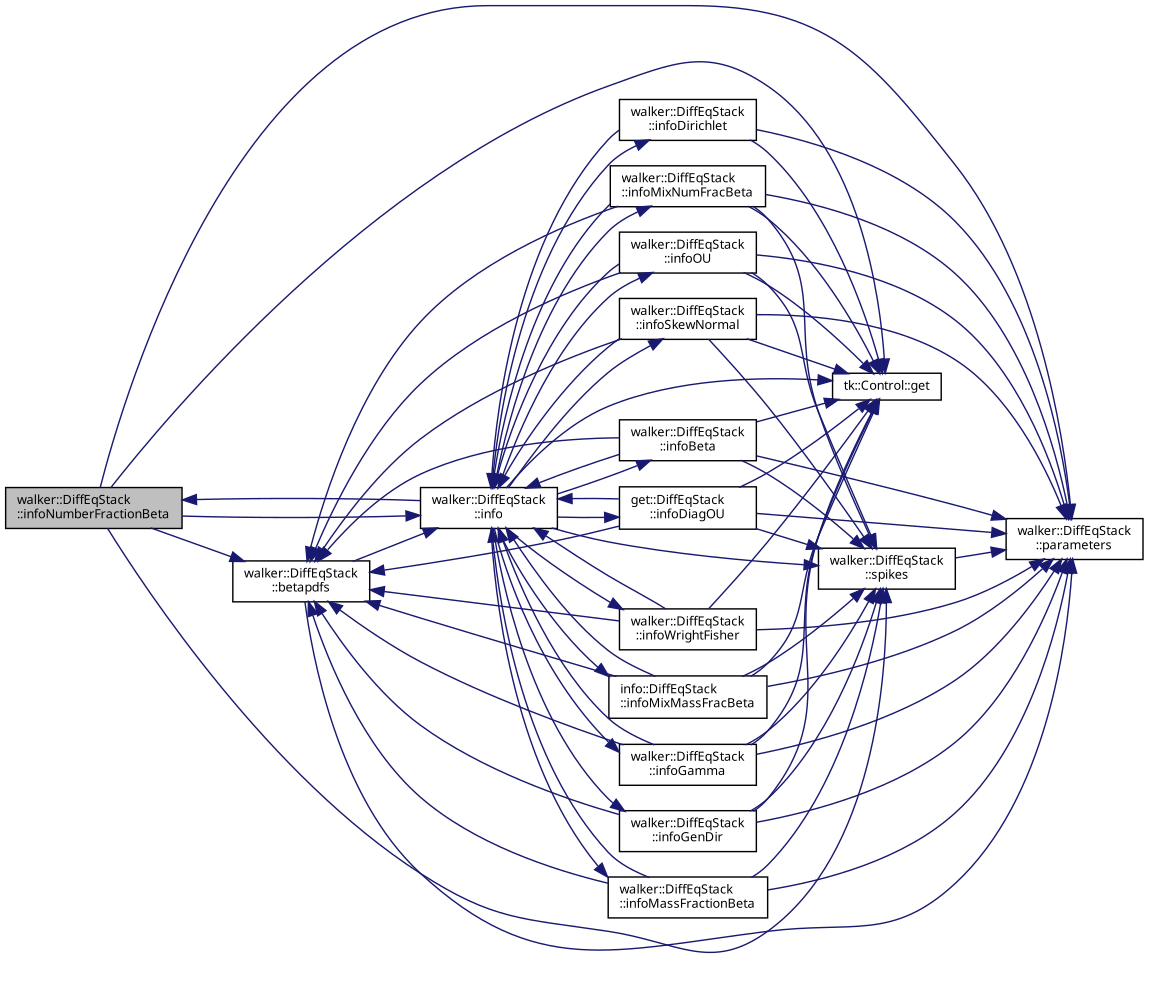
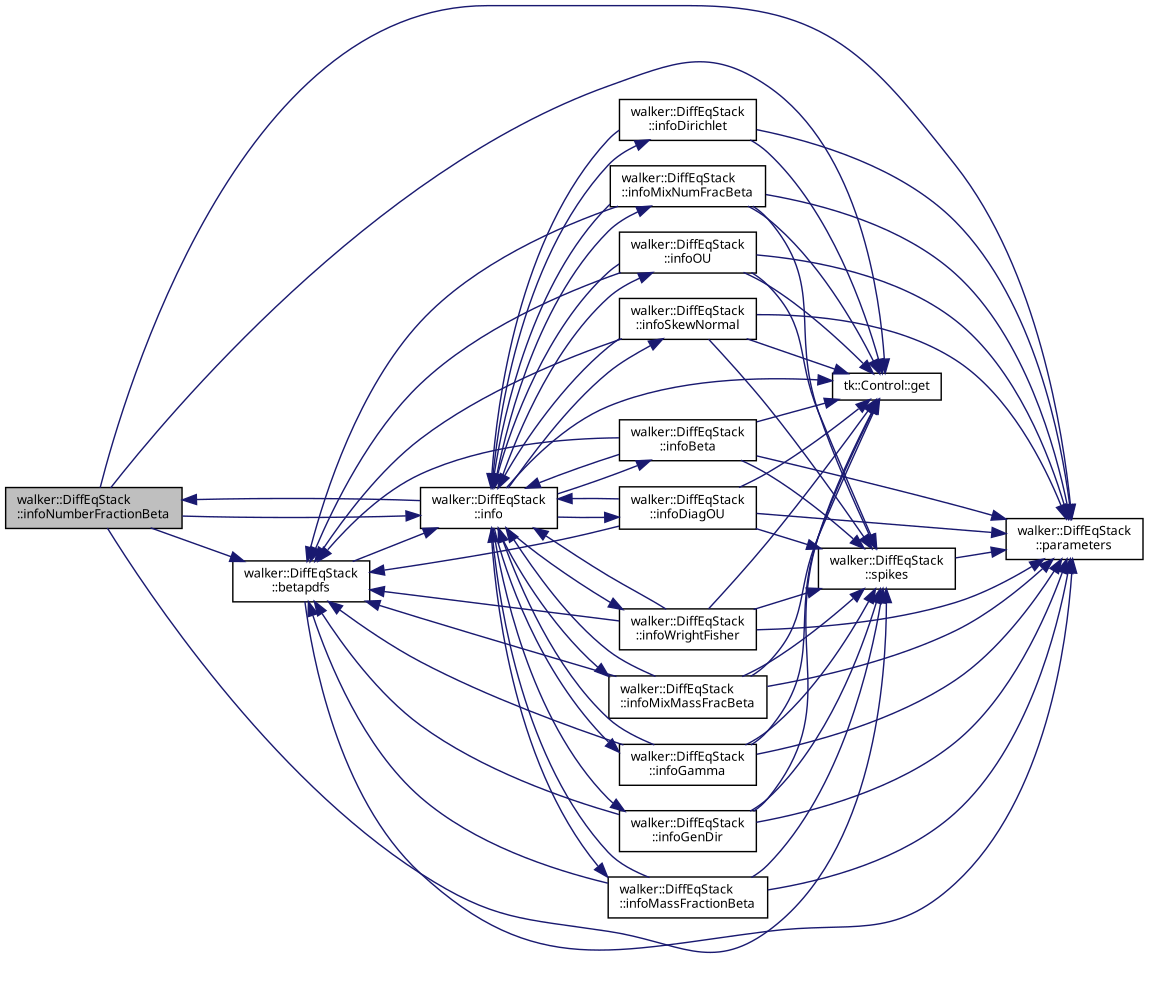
(688, 508) -> (688, 508)
(677, 553) -> (781, 601)
(688, 697) -> (688, 697)
